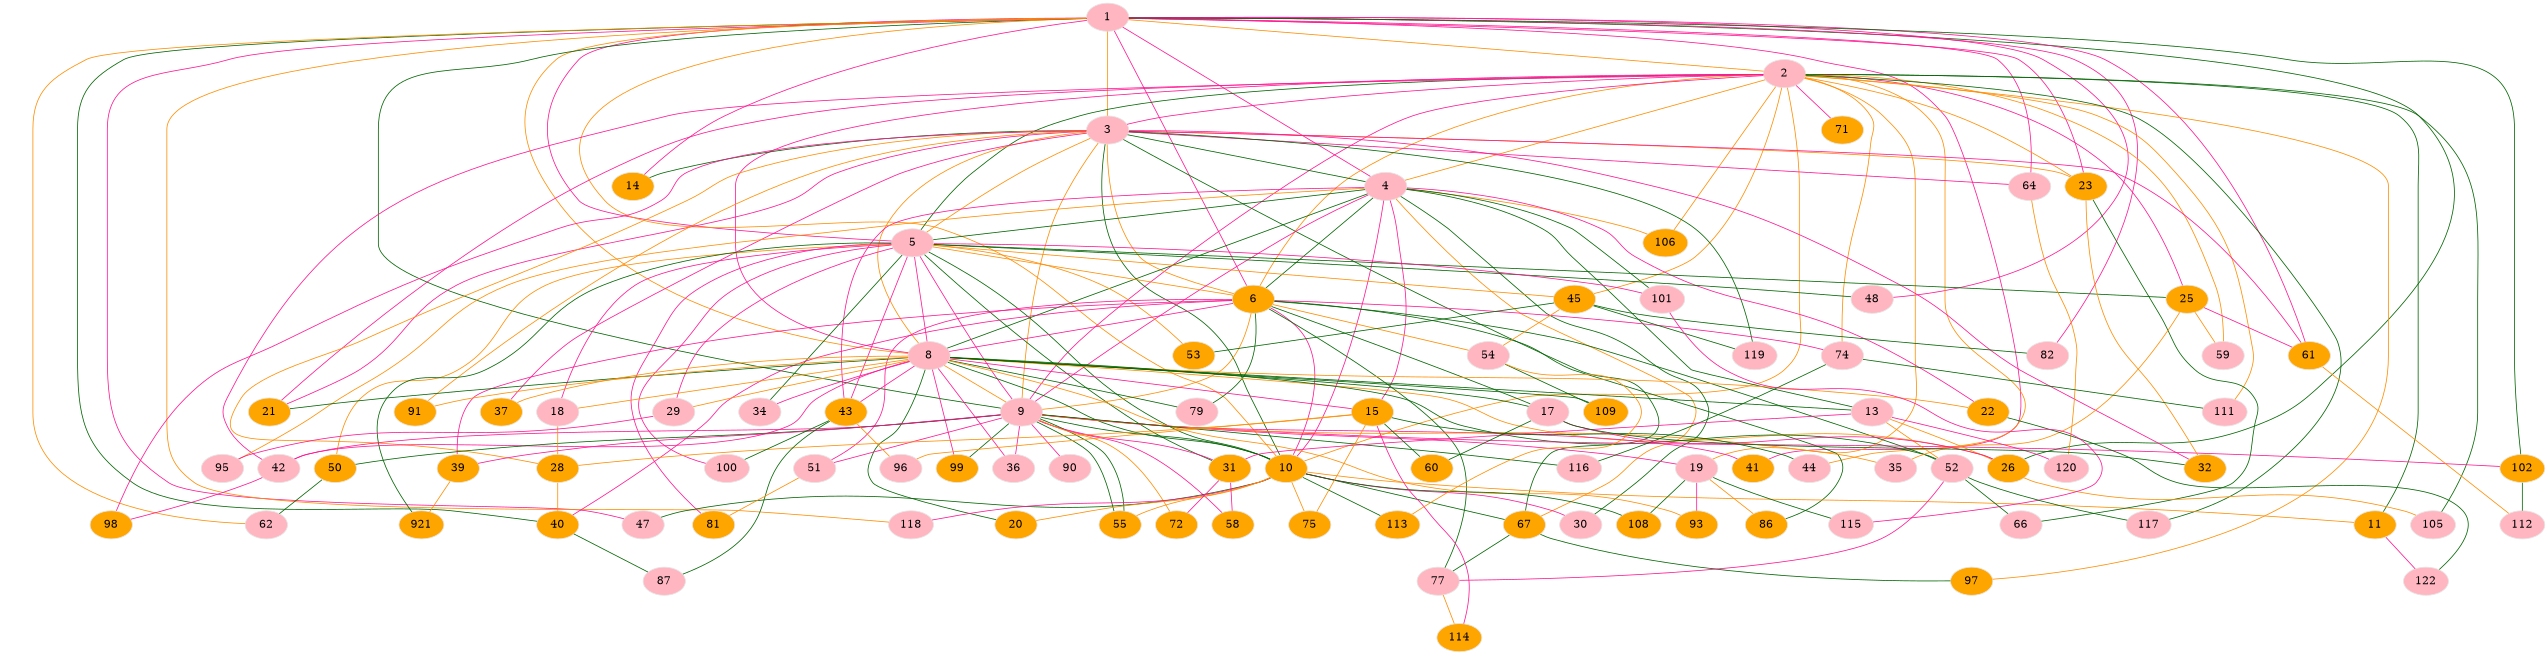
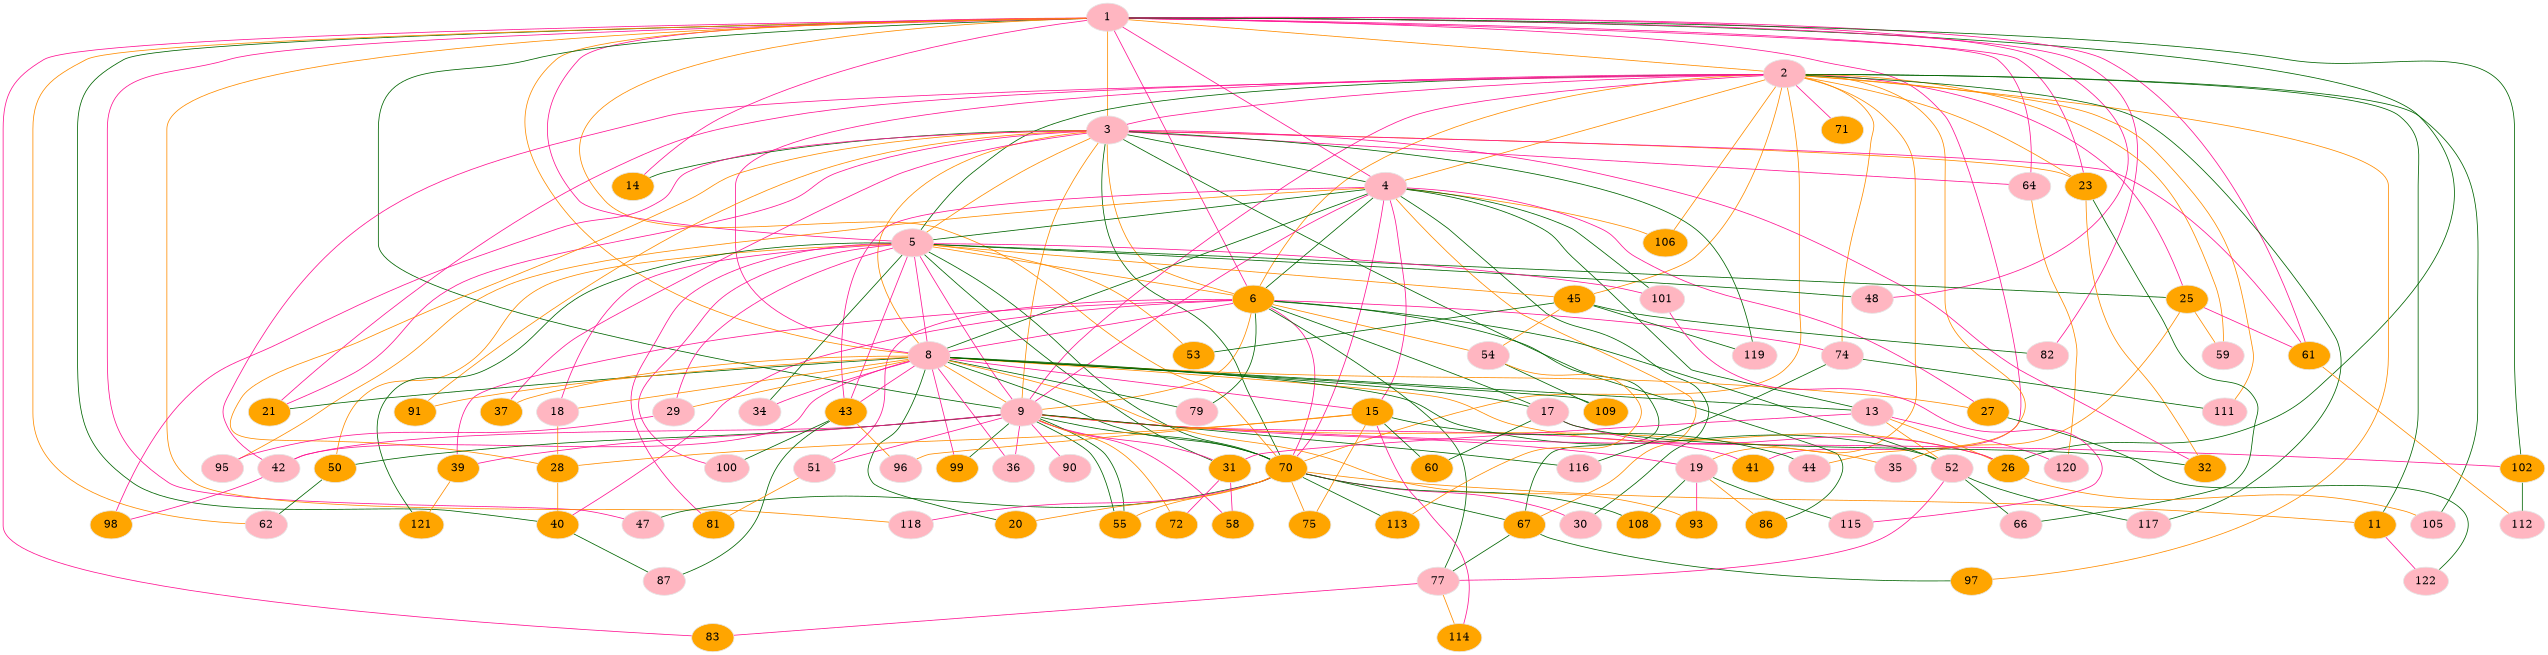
(1988, 412) -> (1988, 412)
(1286, 468) -> (1286, 468)
(421, 525) -> (421, 525)
none -> (713, 638)
